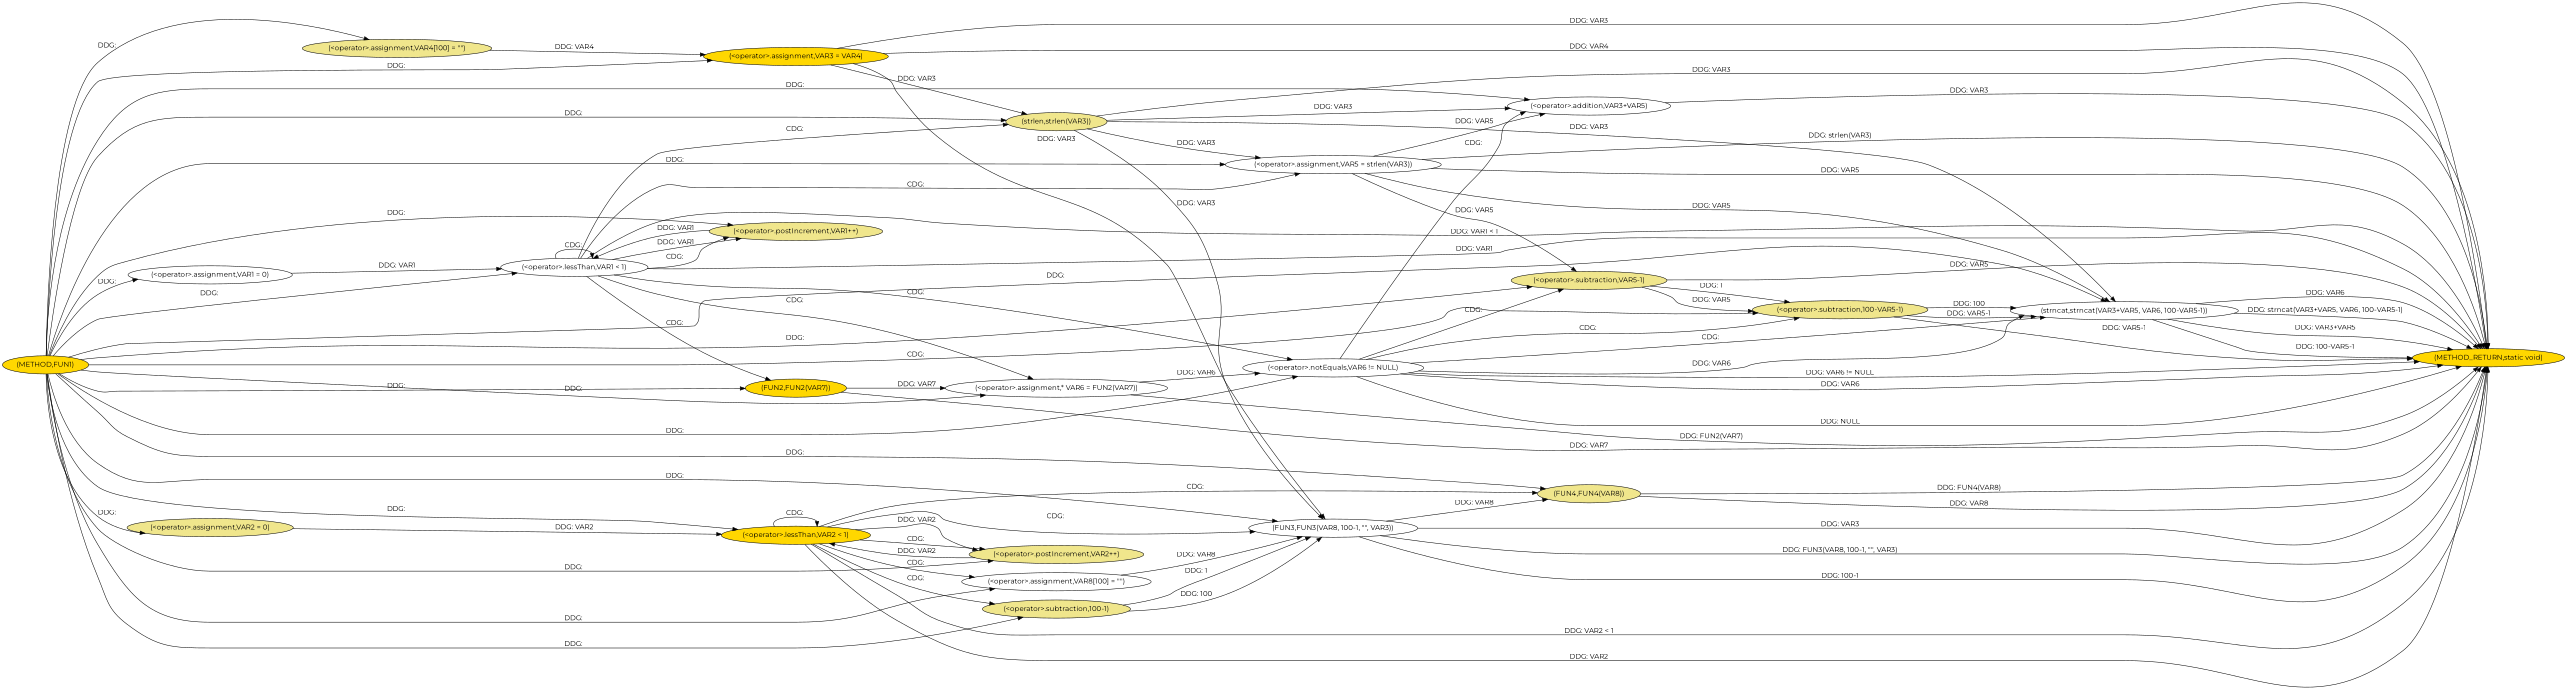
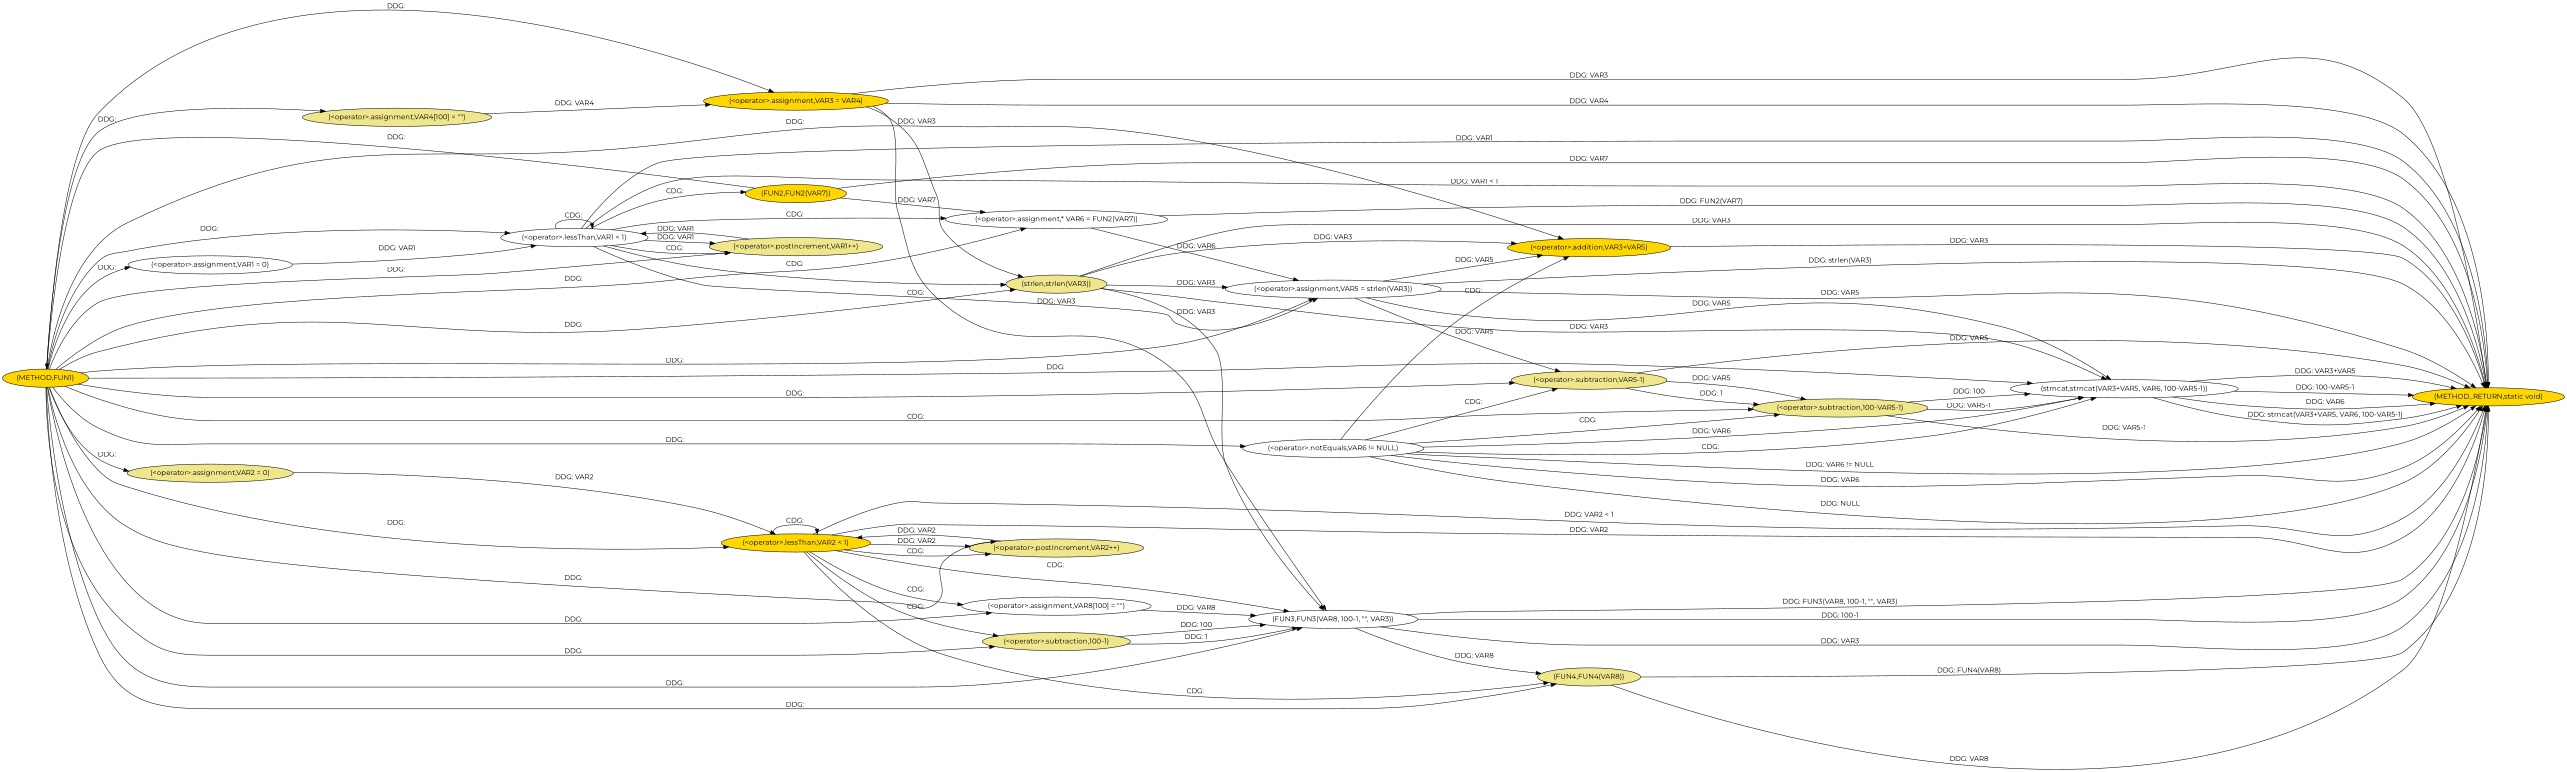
(1589, 106) -> (1589, 248)
(952, 302) -> none
(1197, 378) -> (1197, 255)
(380, 390) -> (316, 142)
